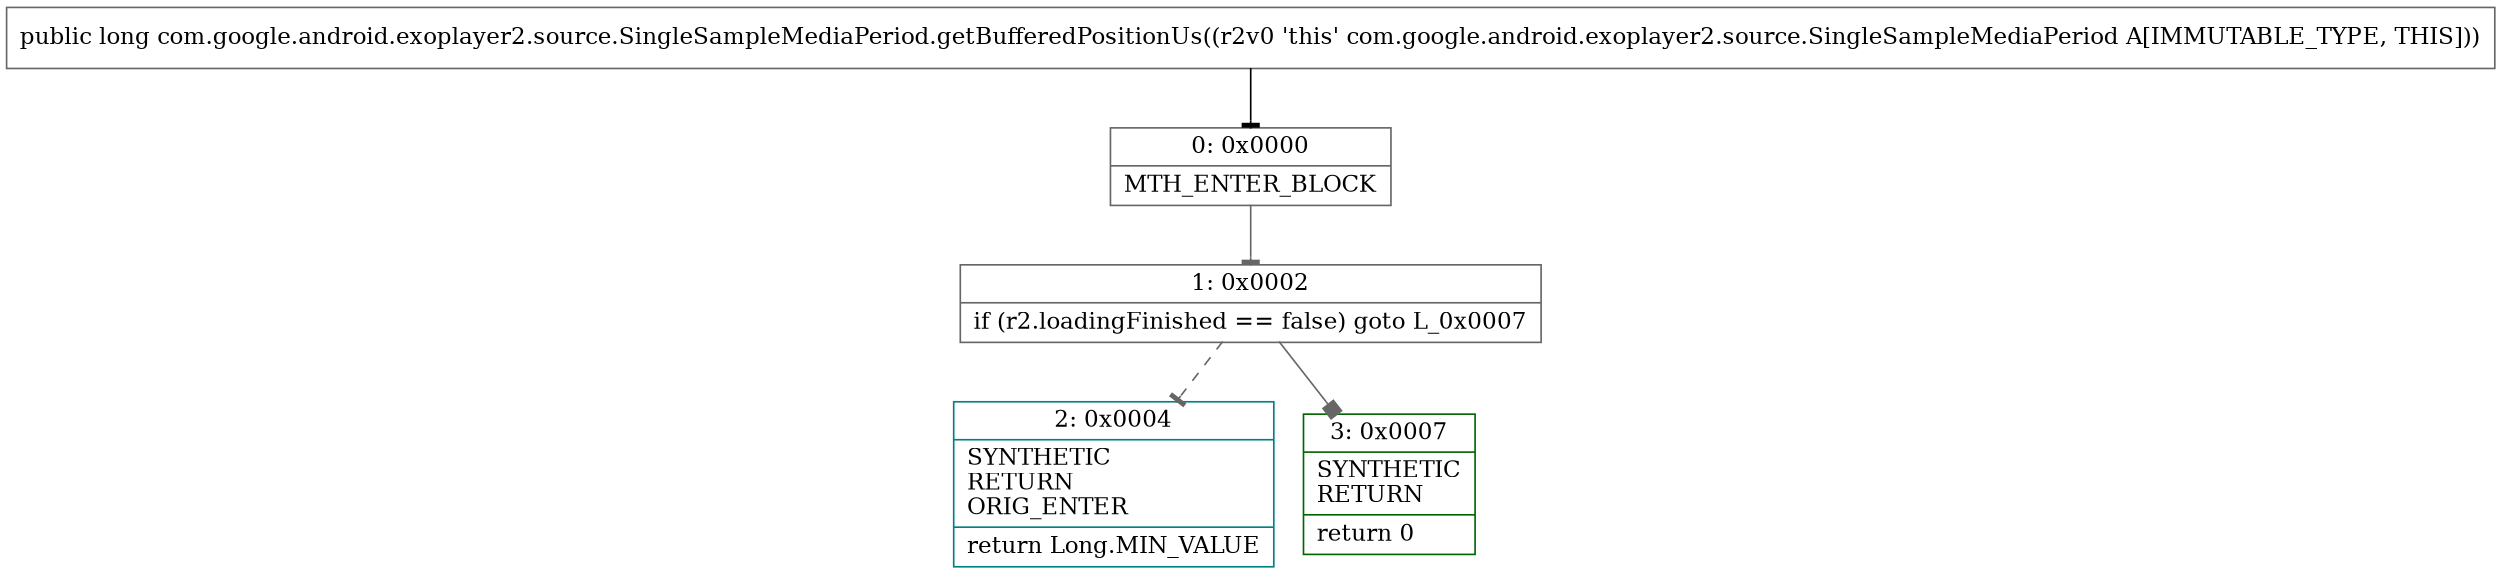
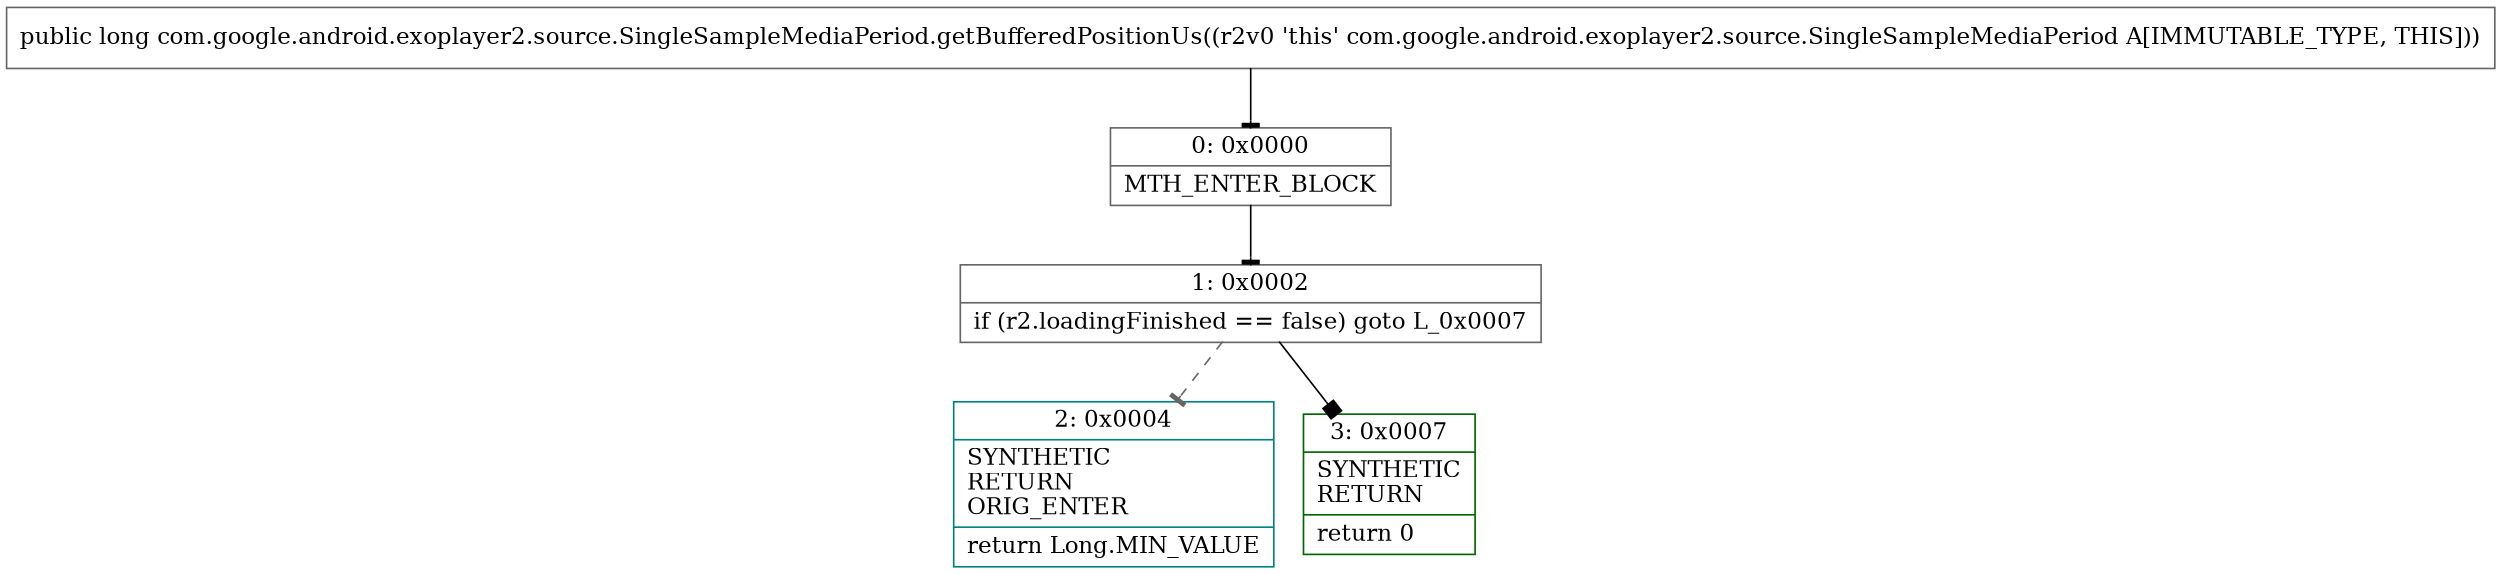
(1251, 231) -> (1251, 231)
(1303, 372) -> (1303, 372)
